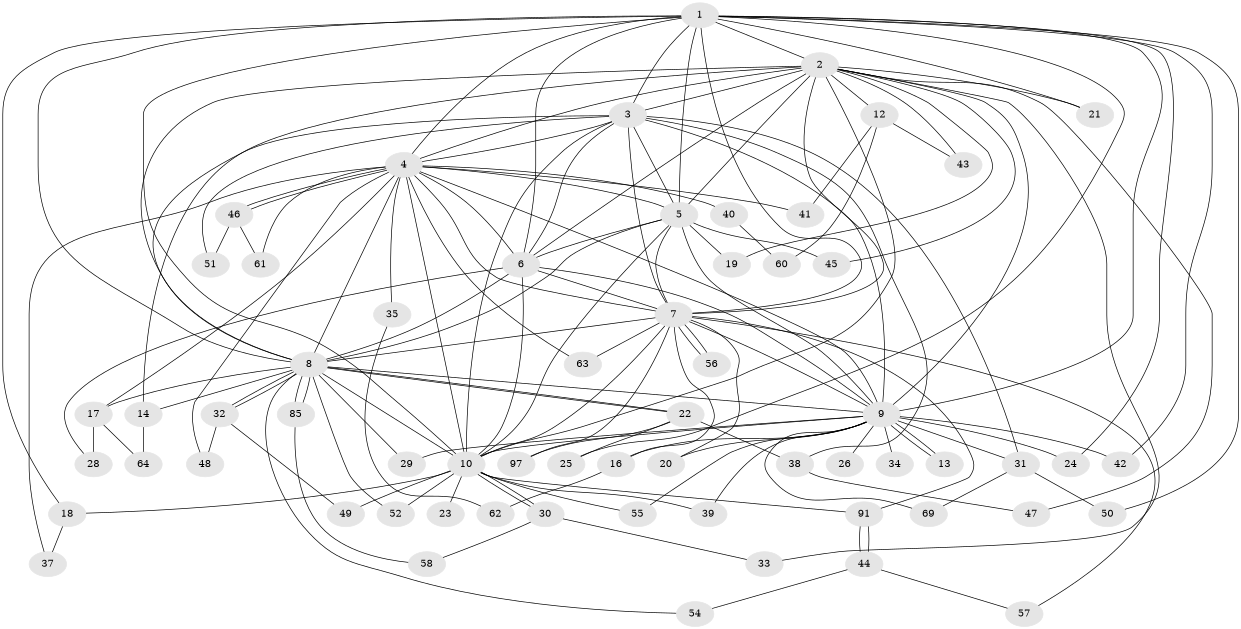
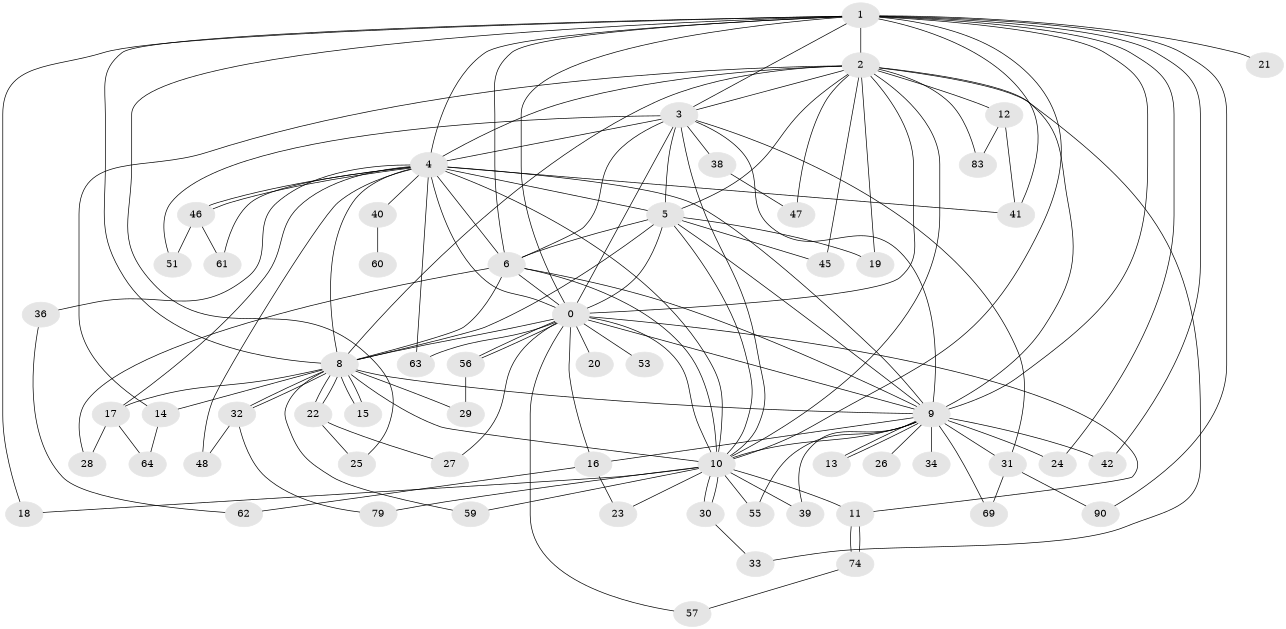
(942, 78) -> none
(683, 114) -> (1005, 75)
(297, 137) -> none
(668, 162) -> none
(963, 165) -> (978, 165)
(846, 203) -> none
(392, 315) -> (41, 315)
(674, 315) -> (571, 315)
none -> (645, 365)
(296, 414) -> (363, 414)
(642, 433) -> (466, 391)
(740, 439) -> none
(736, 443) -> none
(516, 464) -> (450, 464)
none -> (607, 491)
(346, 514) -> (378, 514)
(396, 514) -> (471, 514)
(864, 514) -> (855, 514)
(1108, 514) -> (1101, 514)
(48, 564) -> none
(427, 564) -> none
(864, 564) -> (855, 564)
(695, 614) -> none
